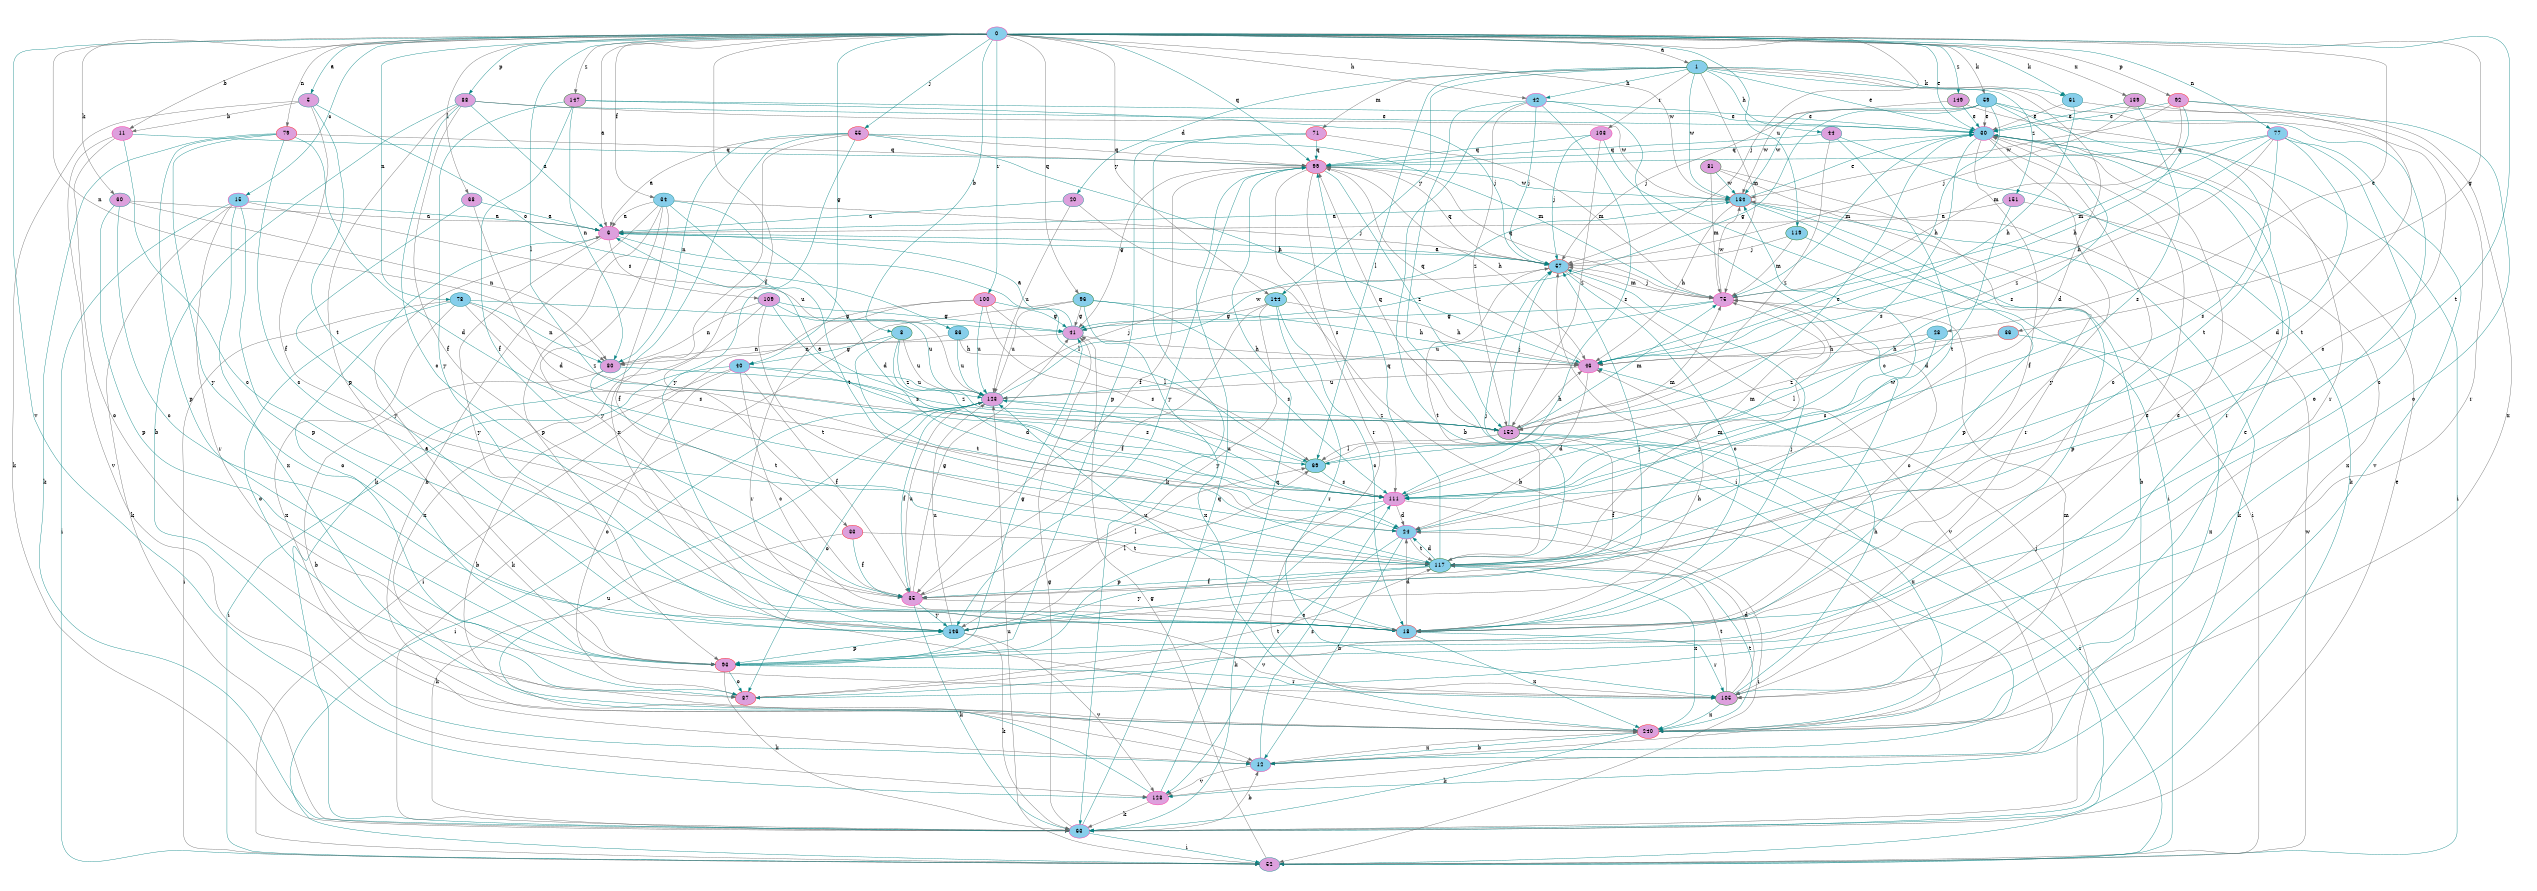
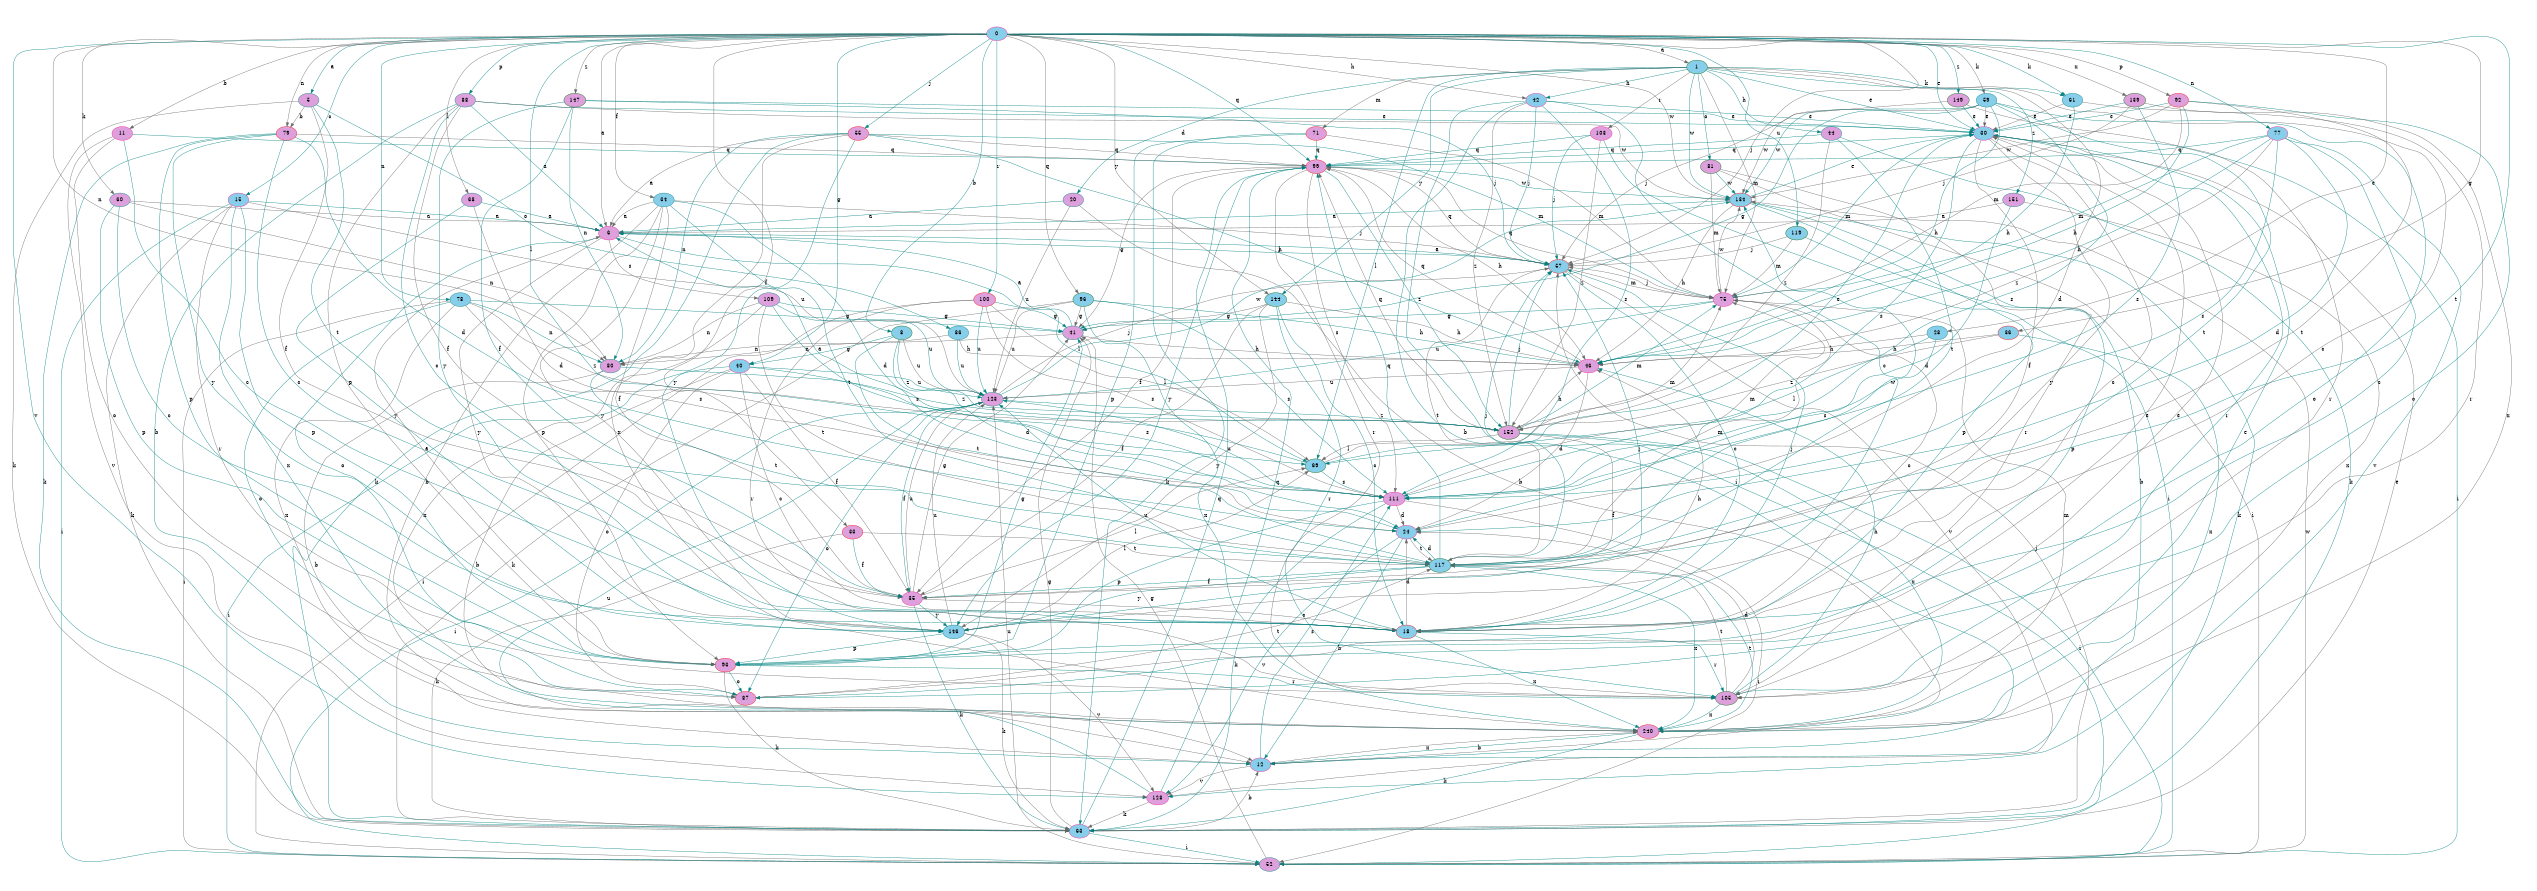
(217, 117) -> (299, 115)
none -> (1704, 117)
